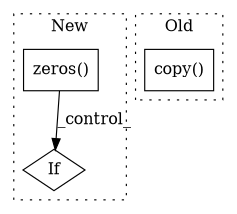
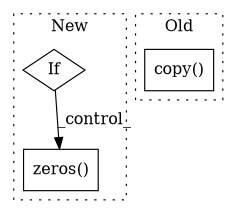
(58, 115) -> (57, 114)
